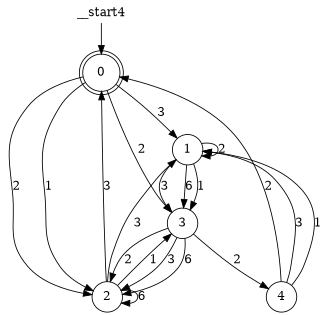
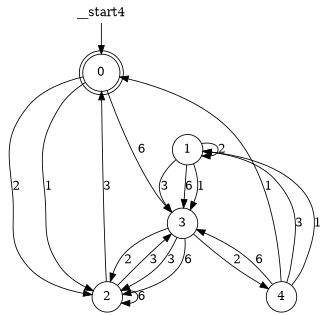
(144, 107) -> none
(142, 150) -> (142, 150)
(269, 187) -> (269, 187)
(128, 218) -> none
none -> (242, 254)
(154, 260) -> (154, 260)
